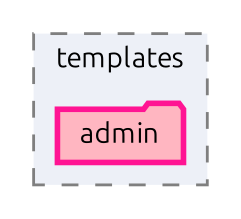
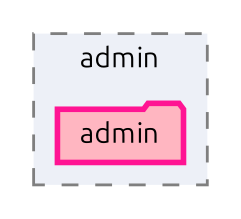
(120, 60) -> (120, 60)
